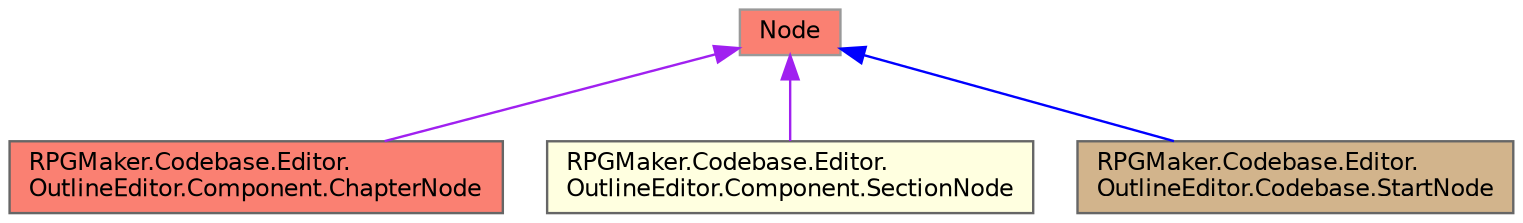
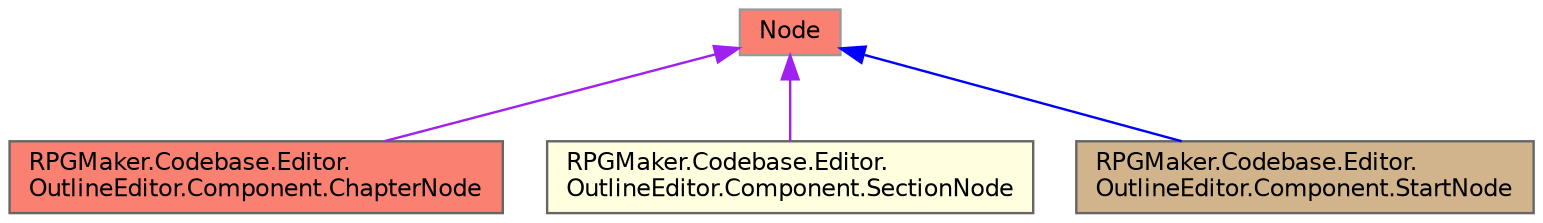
(1295, 177) -> (1305, 177)
